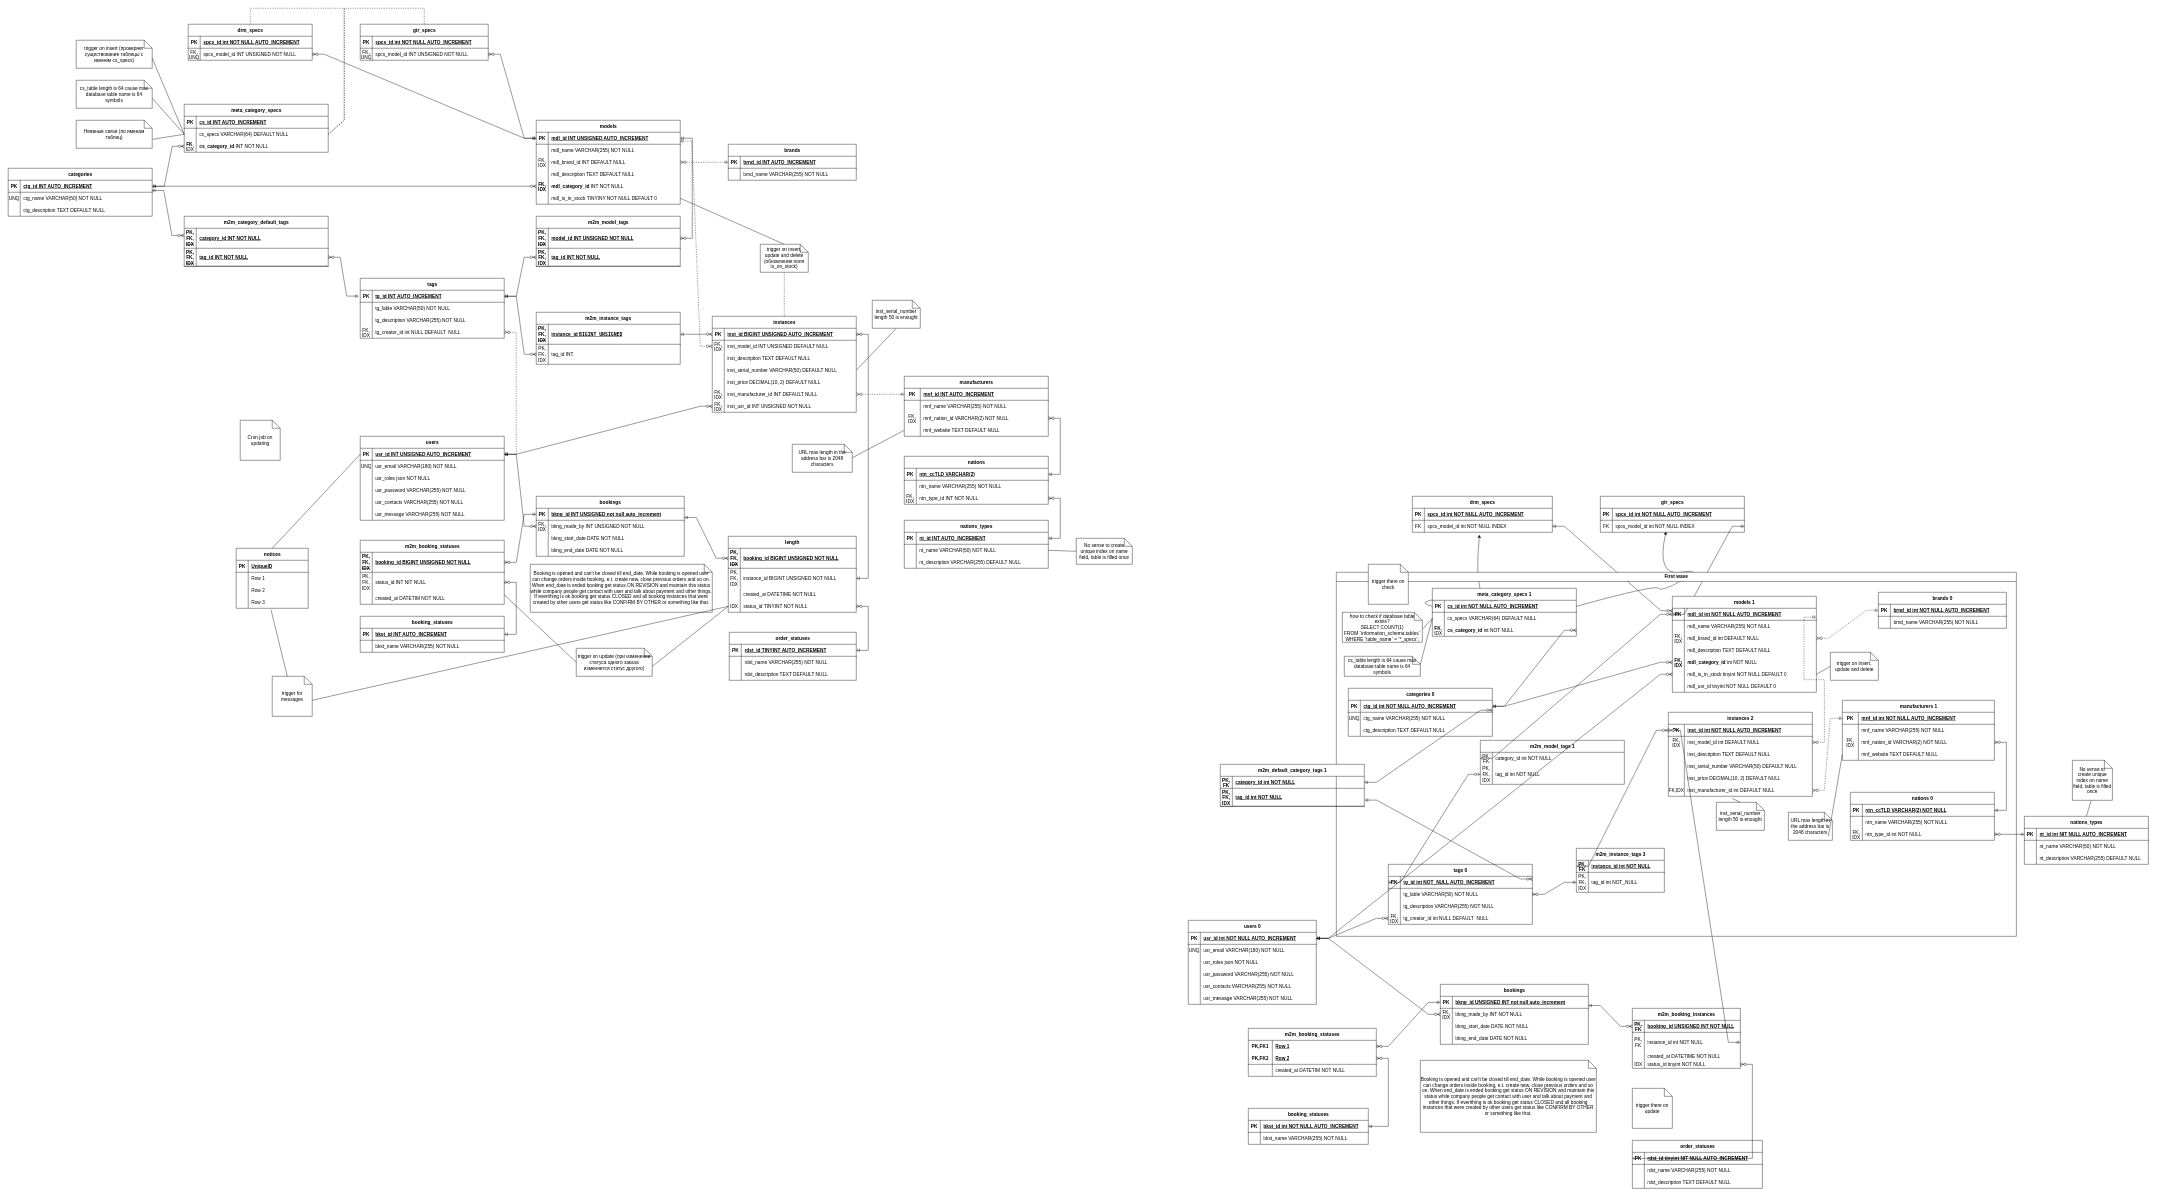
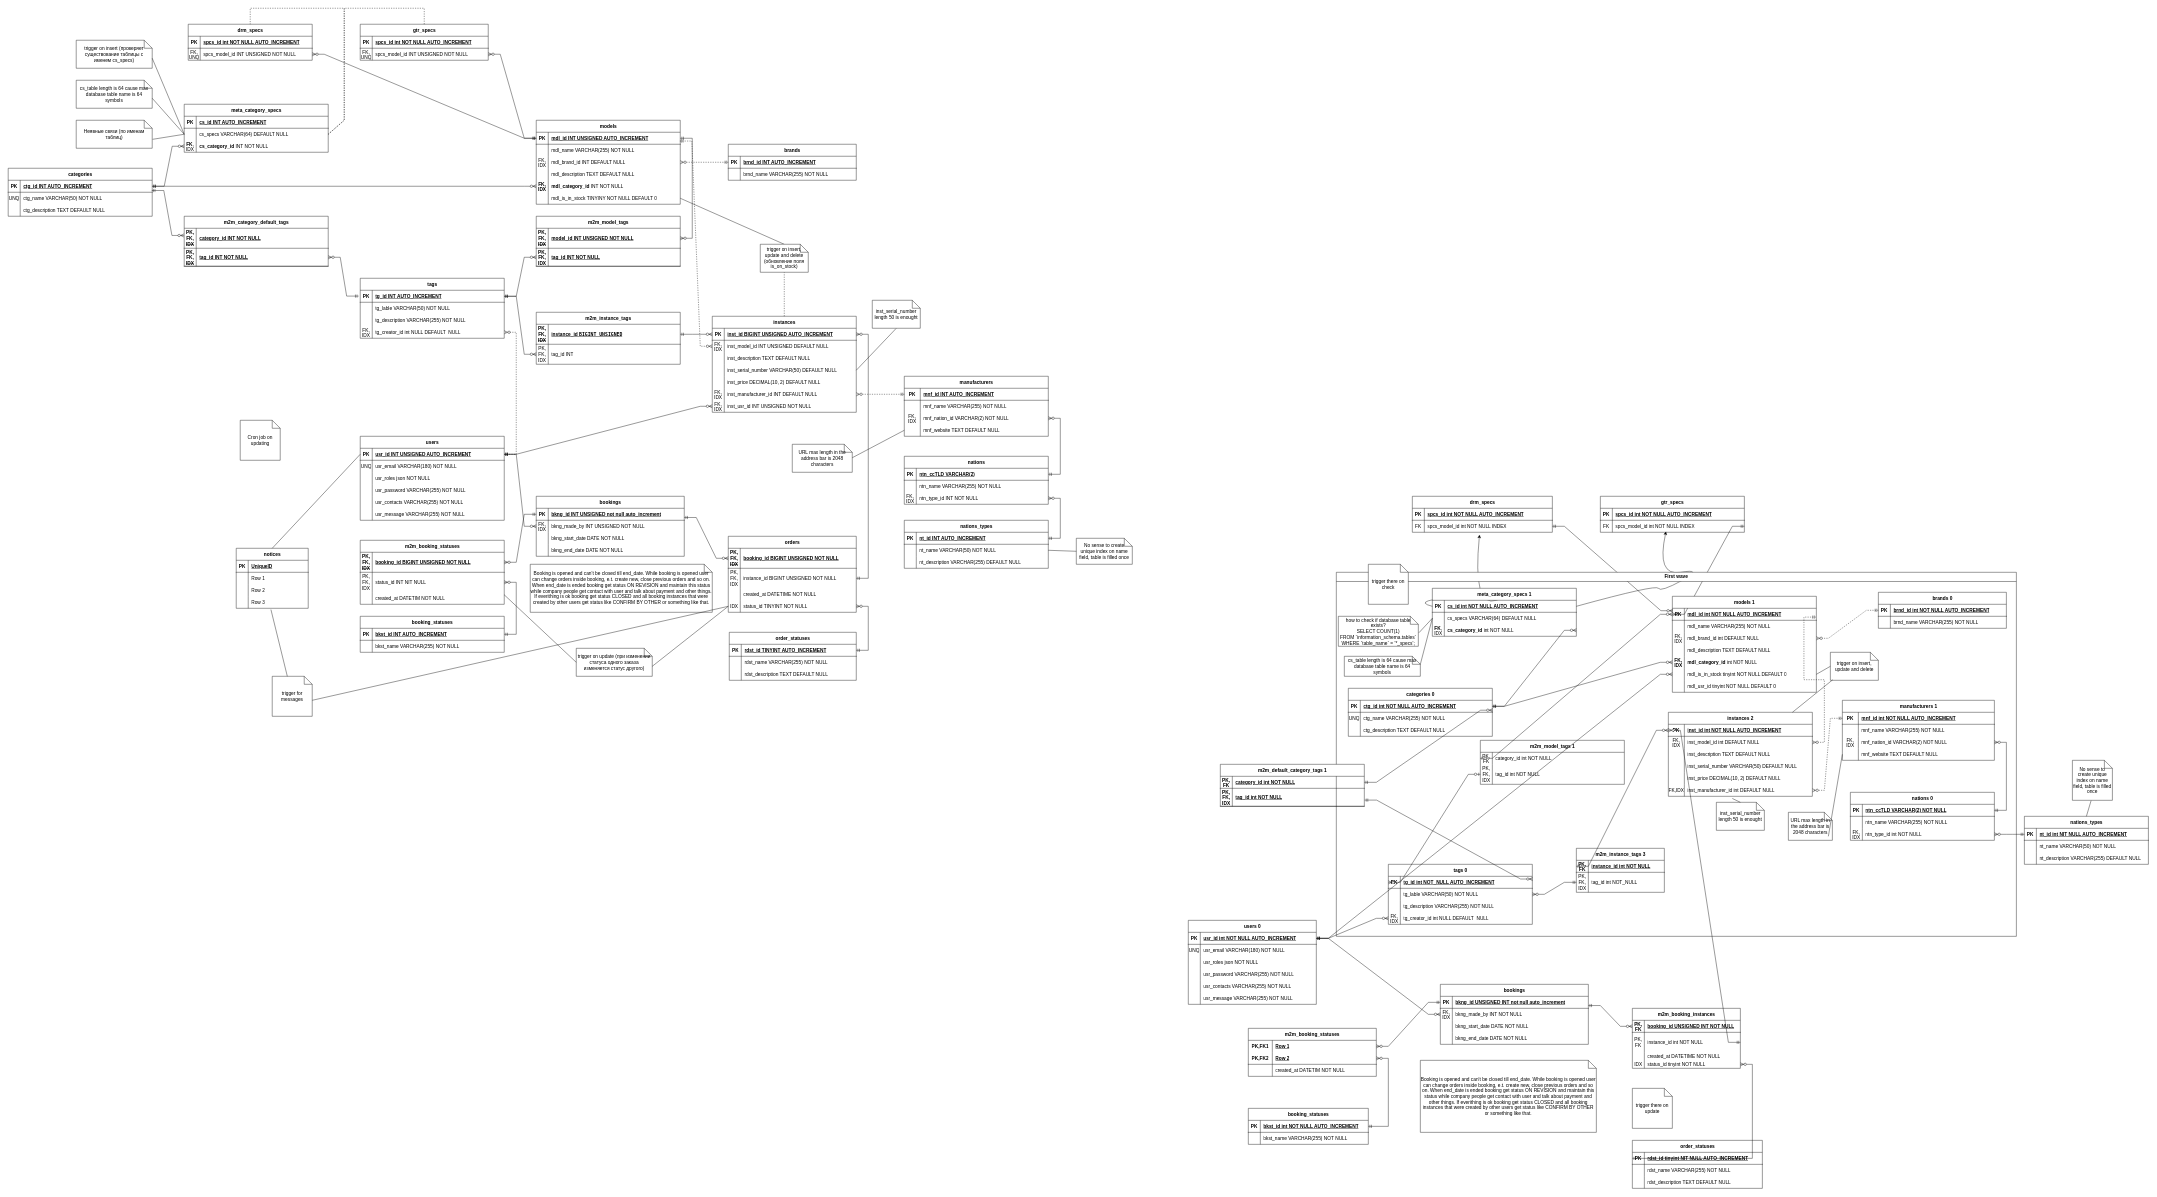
(792, 542) -> (792, 542)
(1382, 627) -> (1378, 631)
none -> (1812, 696)
